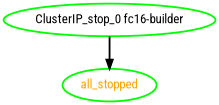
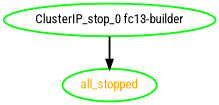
(110, 20) -> (110, 20)
